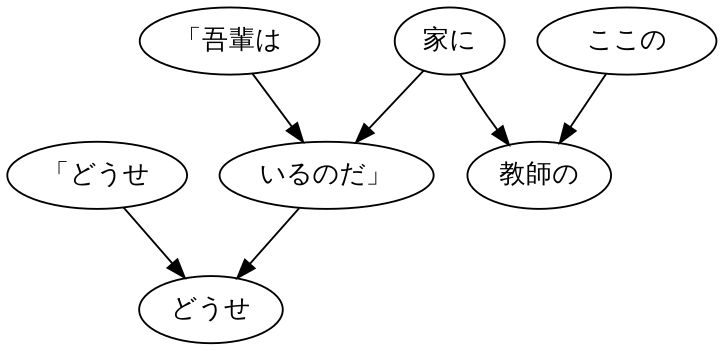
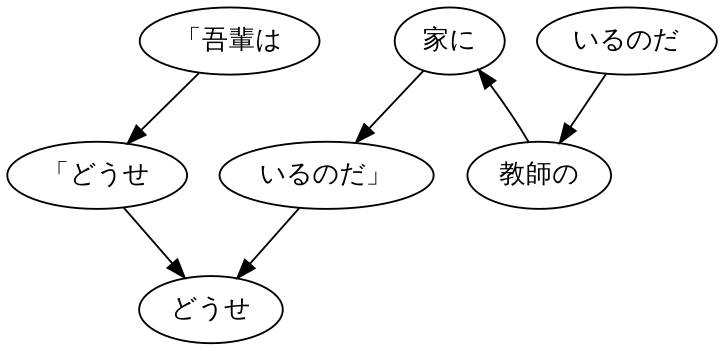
(627, 41) -> (627, 41)
(272, 100) -> (170, 101)
(478, 103) -> (510, 113)
